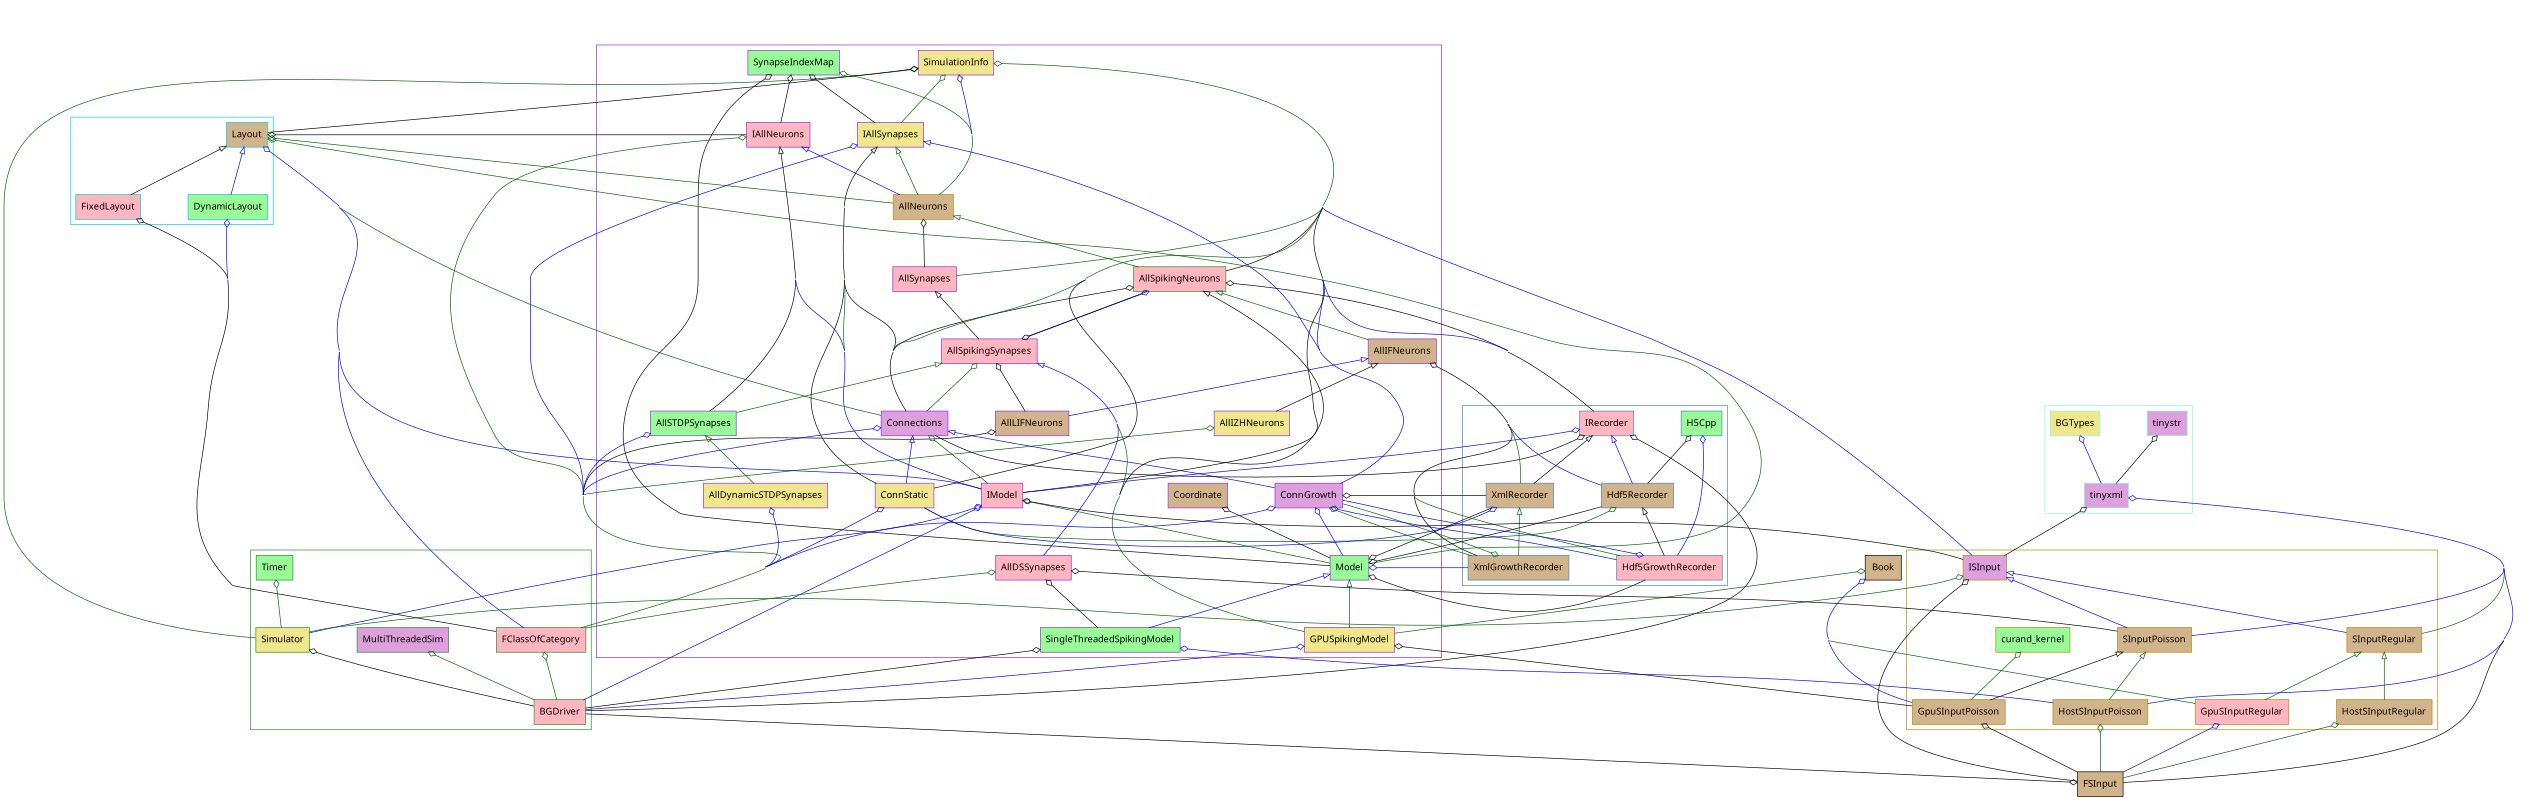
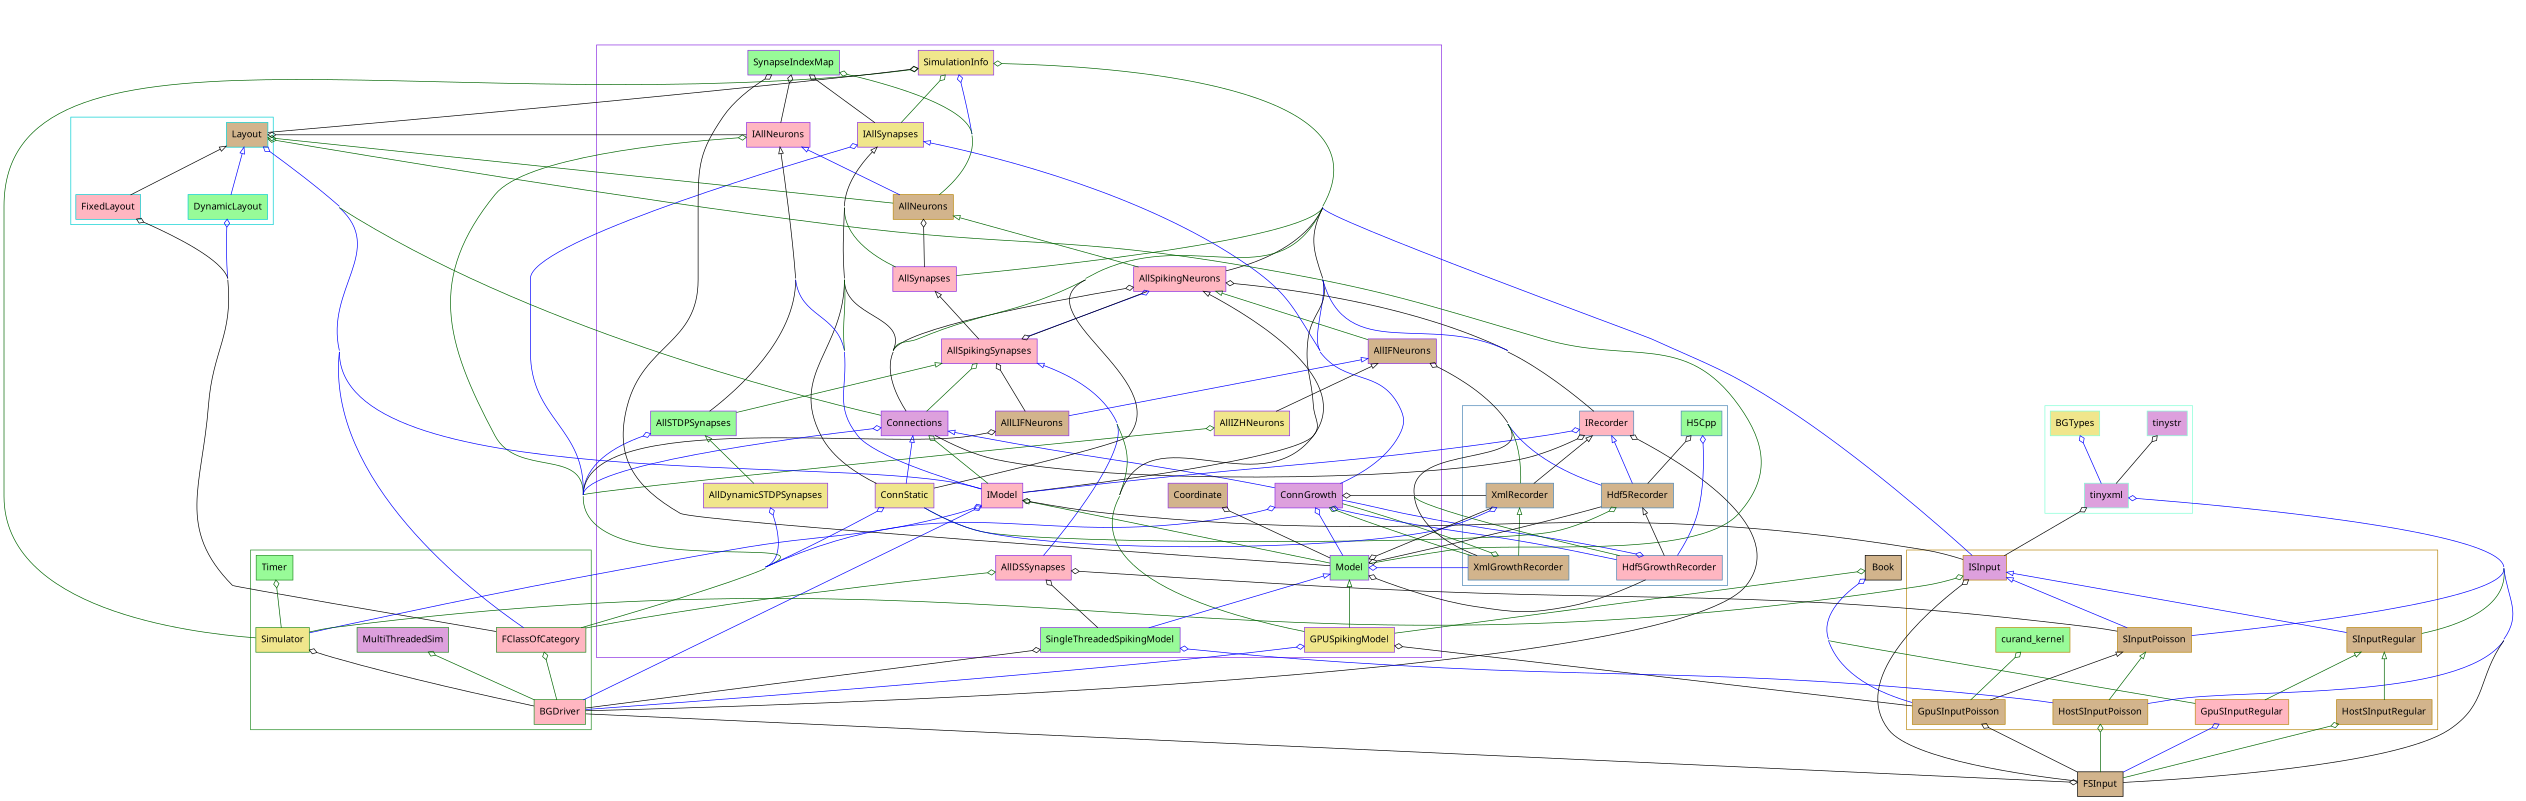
(908, 174) -> (861, 244)
(1180, 279) -> (1180, 279)
